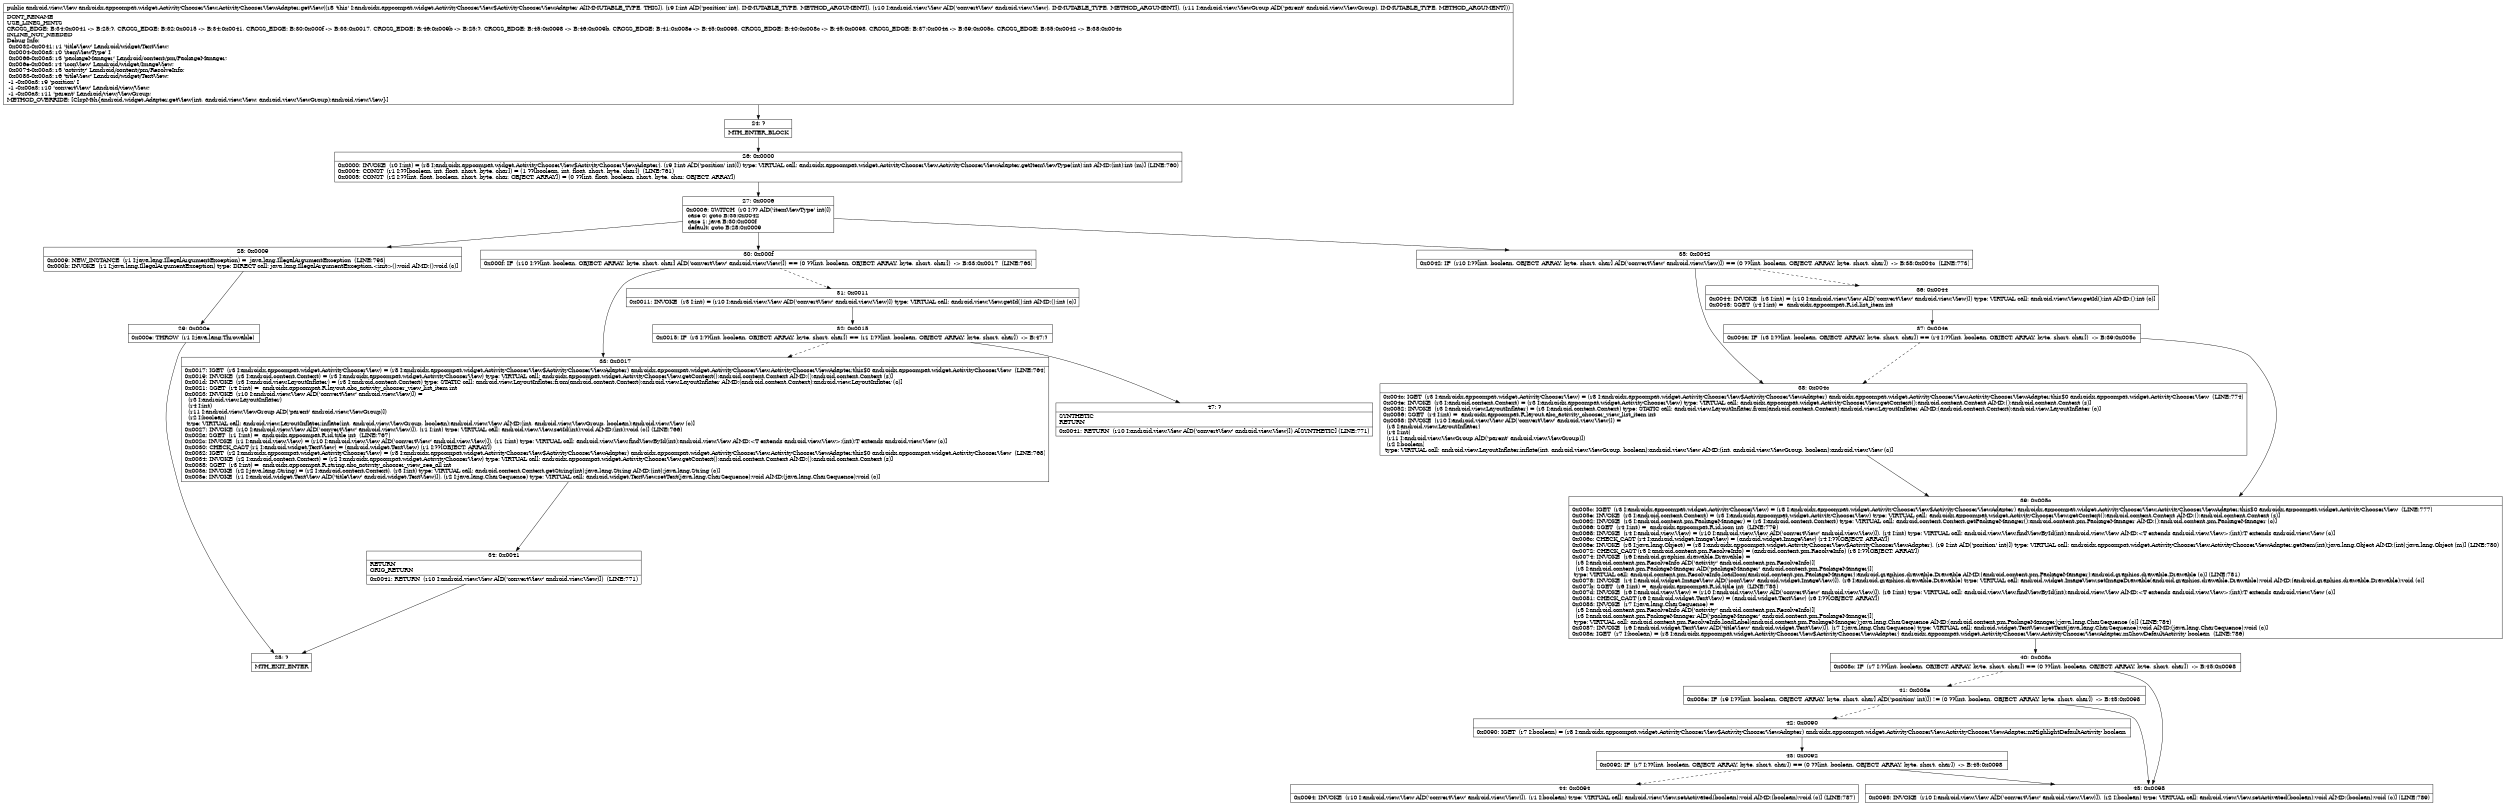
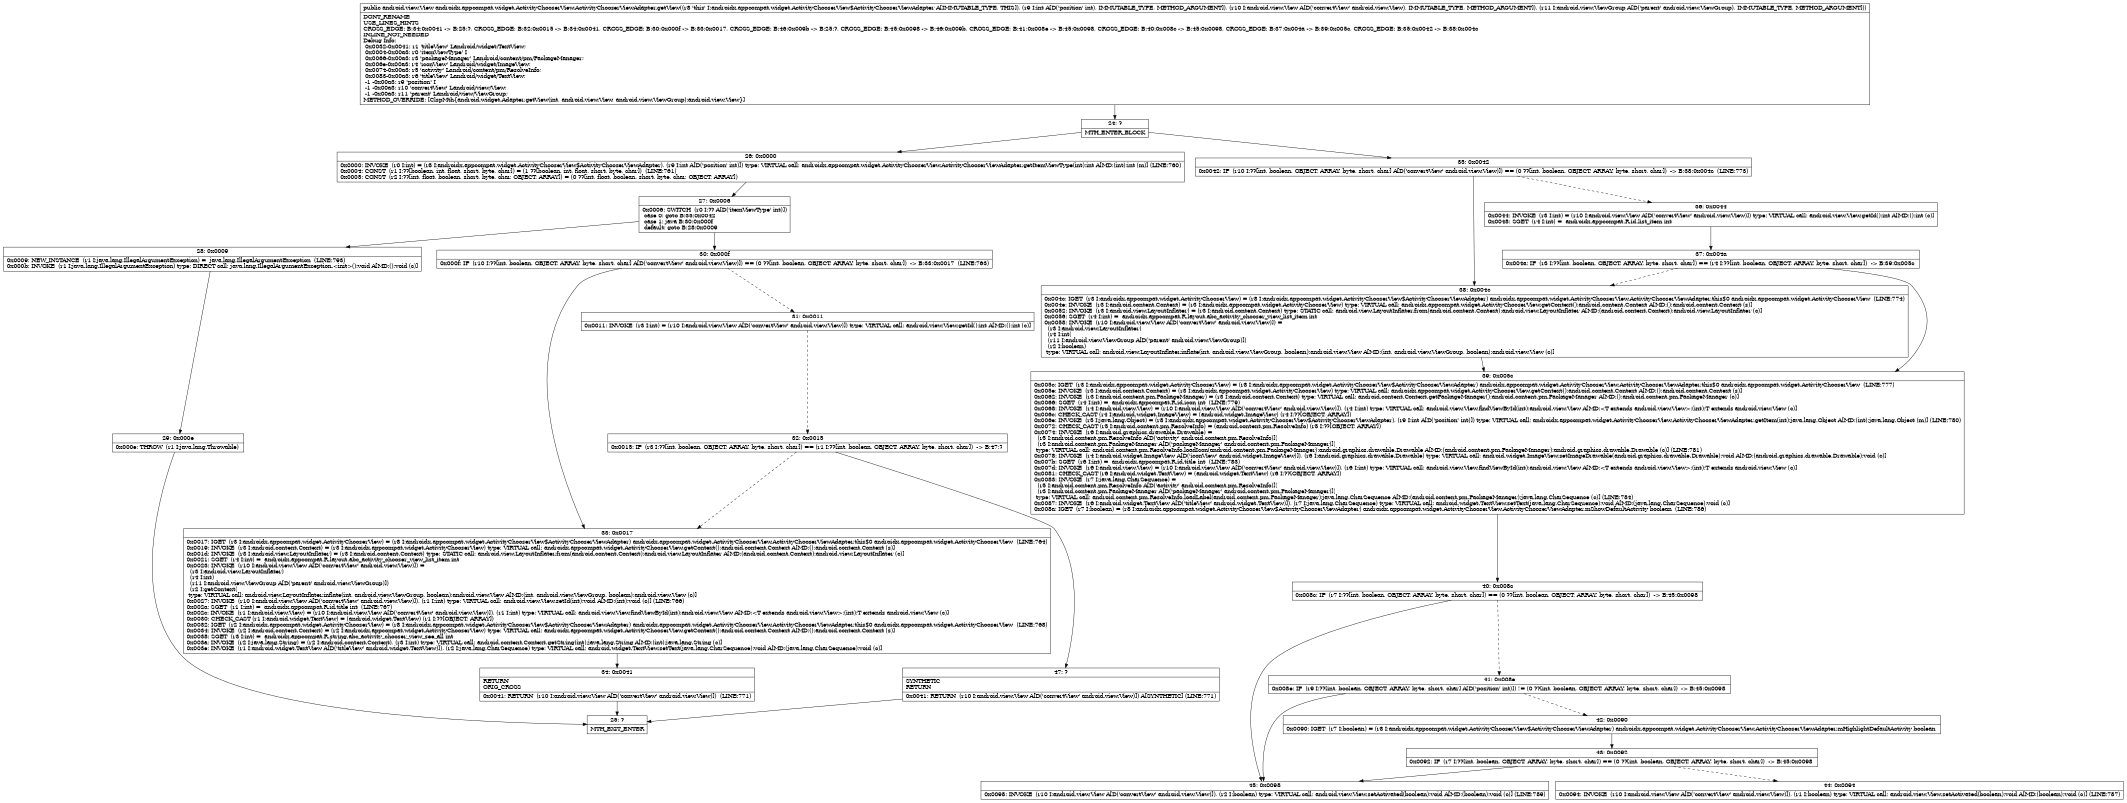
(1170, 234) -> (1268, 145)
(853, 314) -> (808, 380)
(206, 418) -> (212, 589)
(391, 570) -> (502, 687)
none -> (777, 710)
